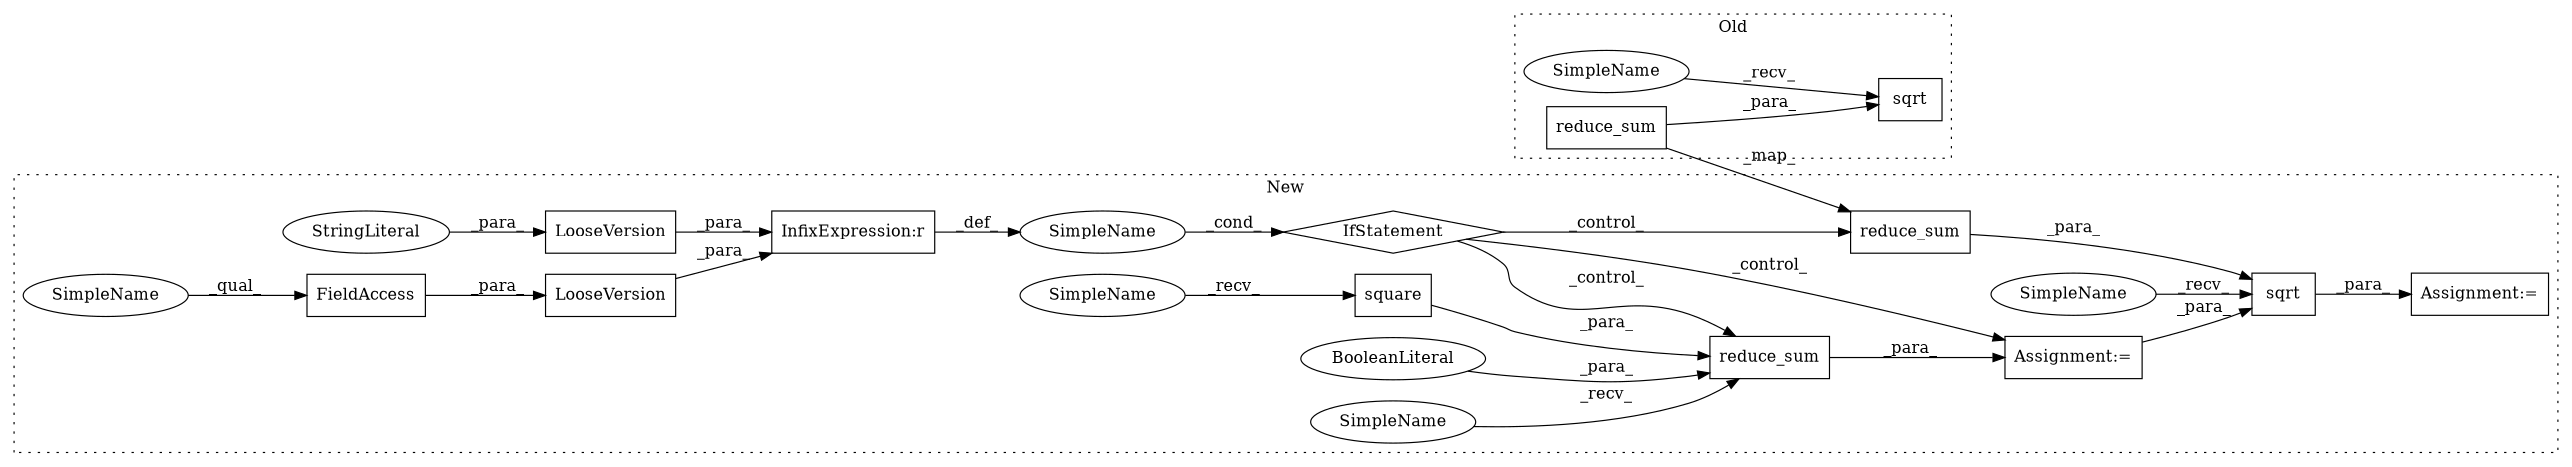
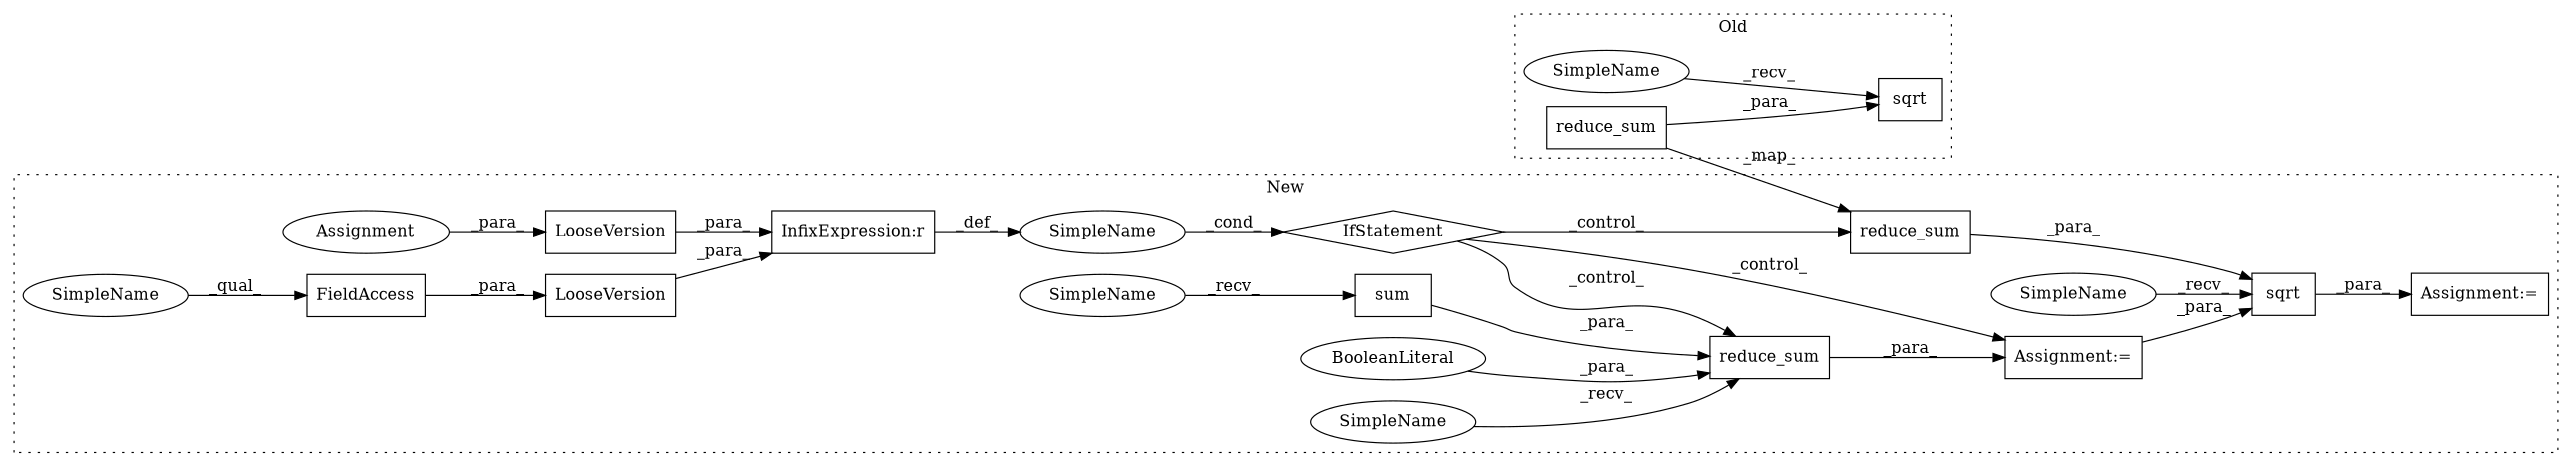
(366, 232) -> (366, 232)
(1393, 295) -> (1393, 295)
